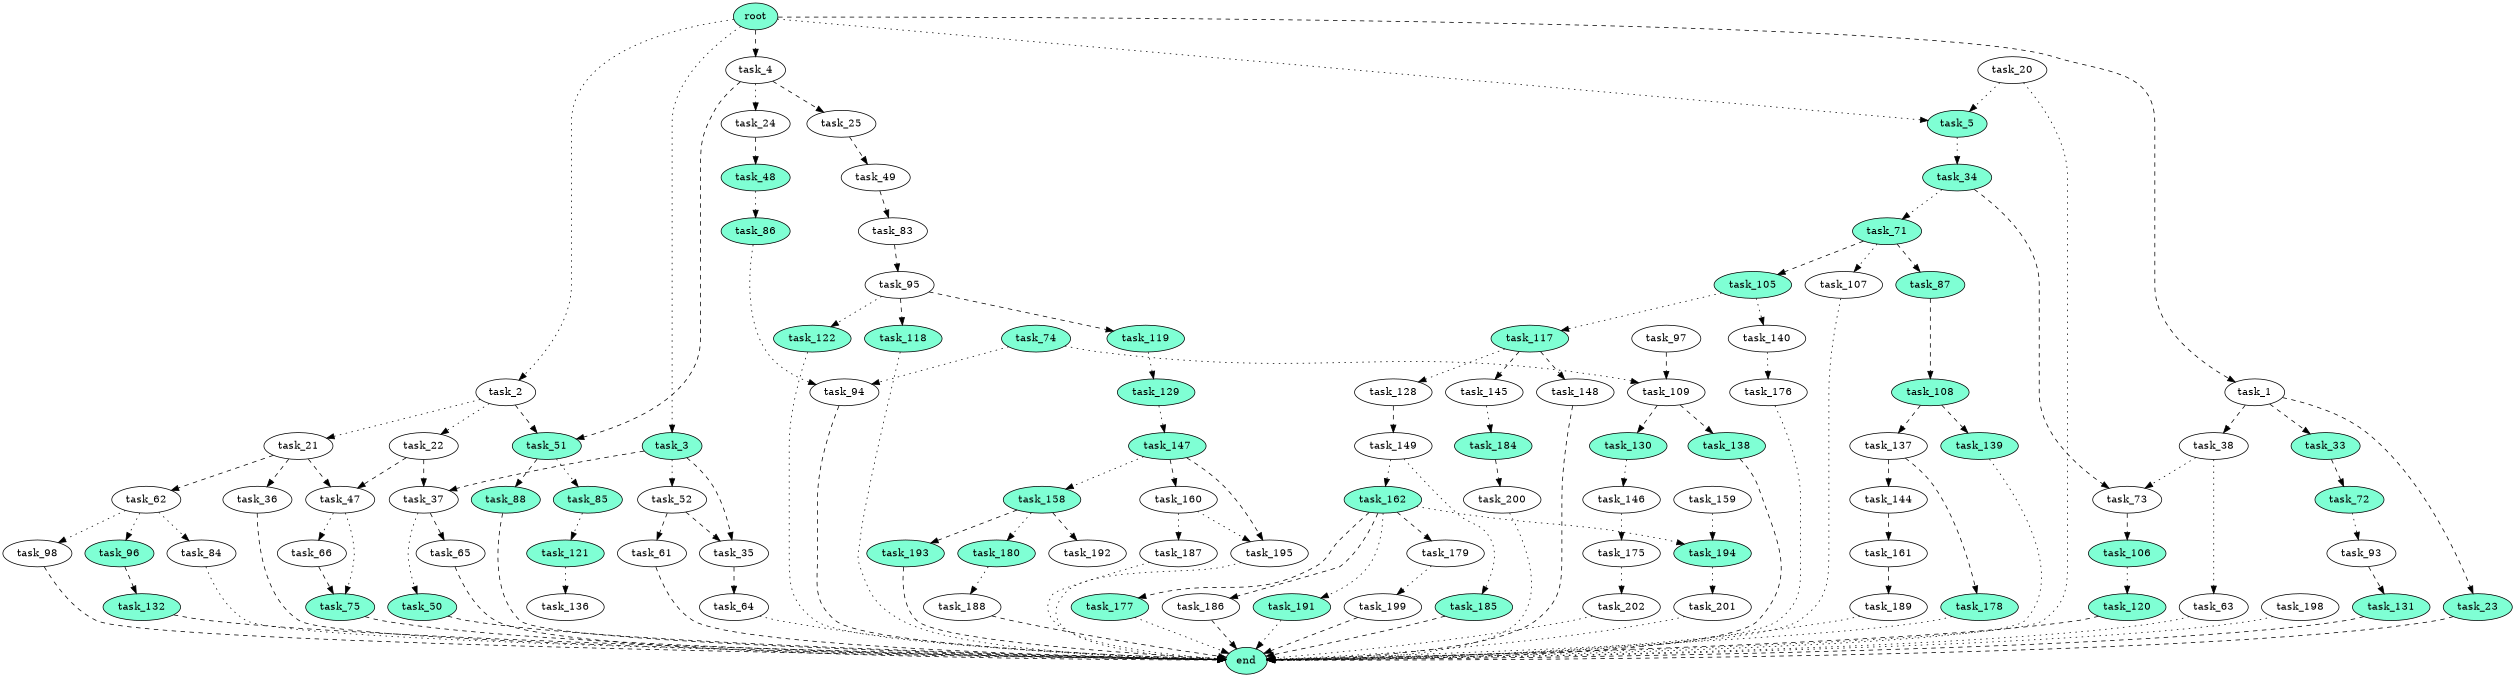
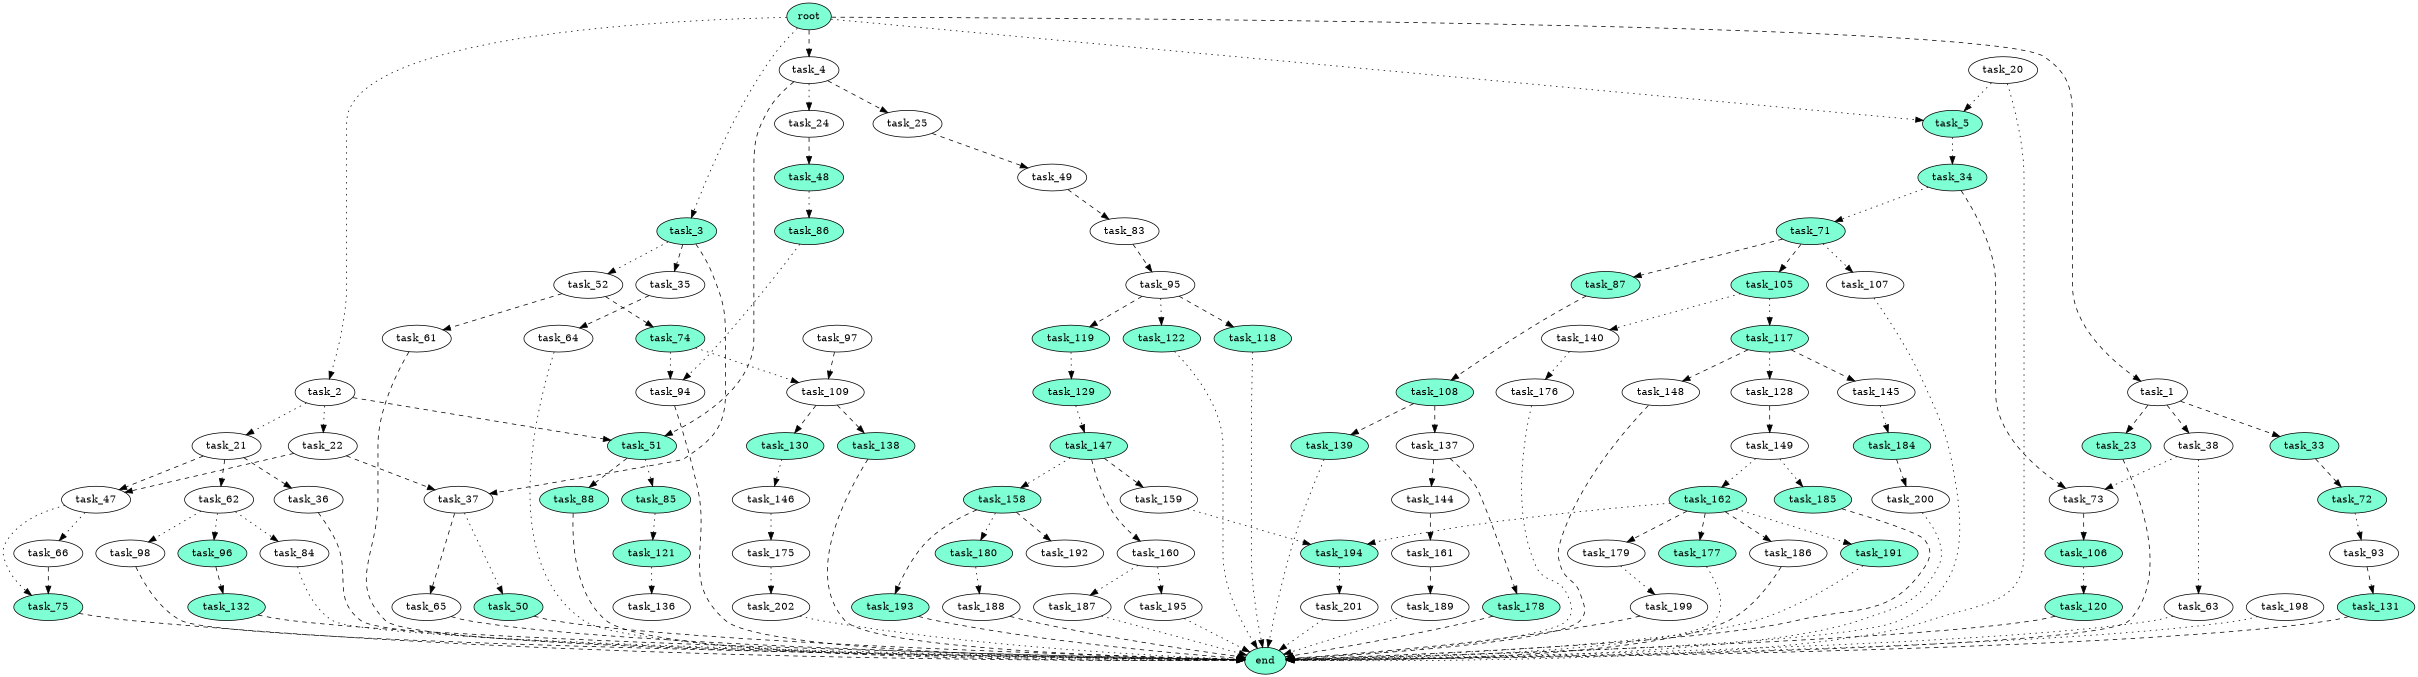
(1228, 491) -> (1121, 471)
(700, 524) -> (628, 311)
(1766, 637) -> (1393, 638)
